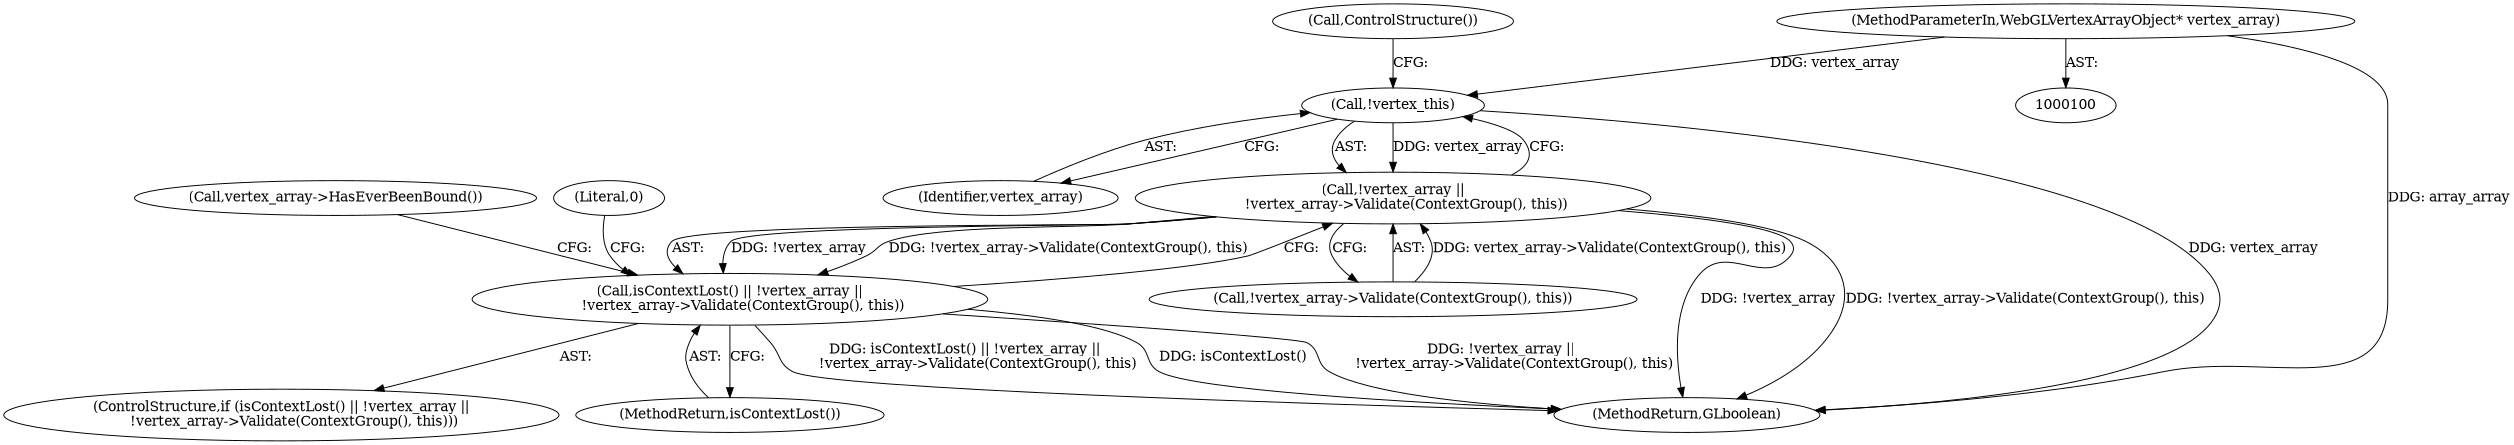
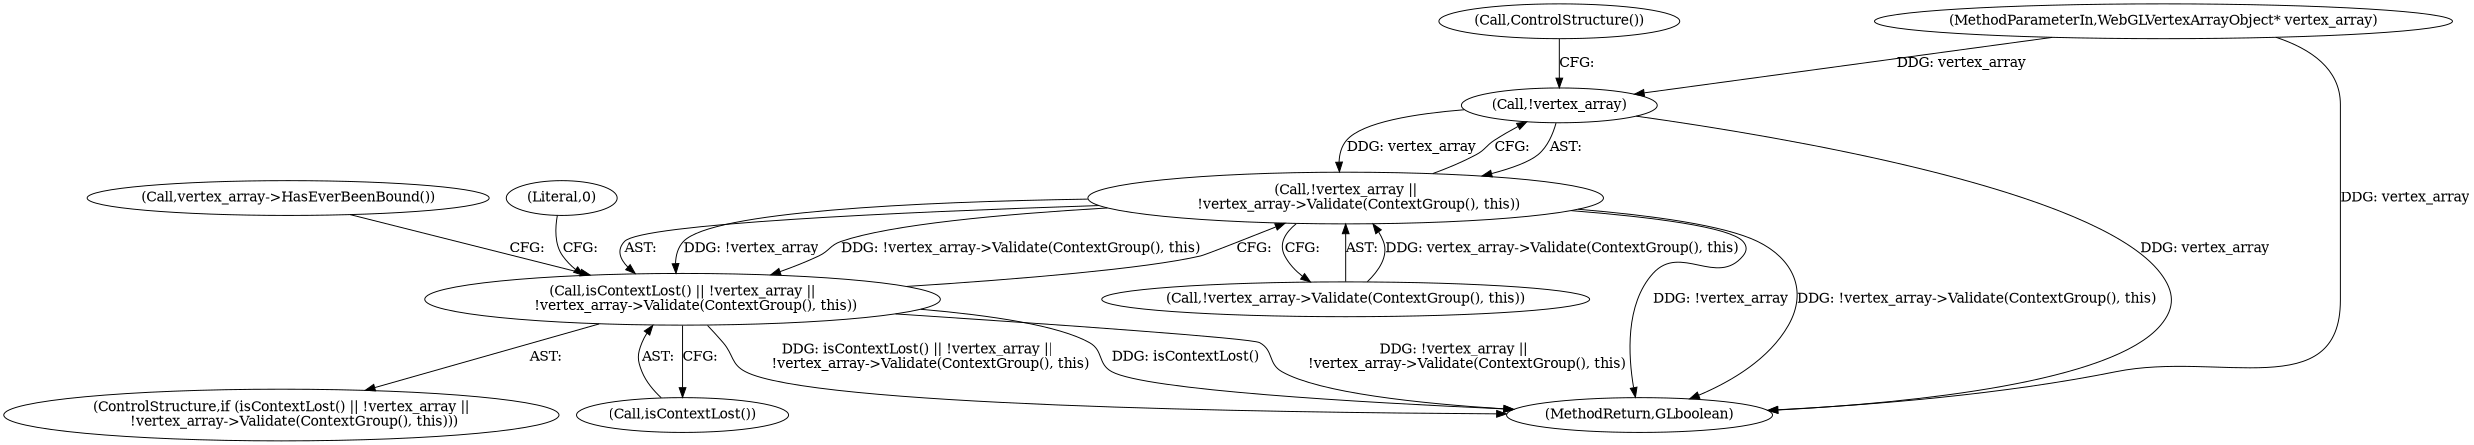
(1393, 105) -> (1559, 105)
(2066, 105) -> none
(1001, 198) -> none
(2449, 198) -> (2405, 198)
(730, 415) -> (683, 415)
